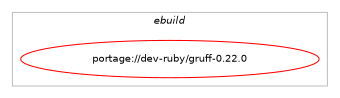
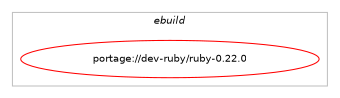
(170, 59) -> (170, 59)
